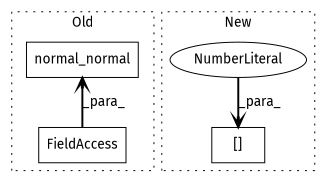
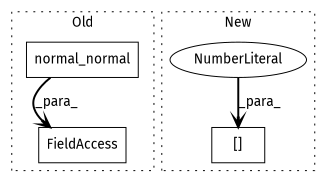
(82, 107) -> (34, 98)
